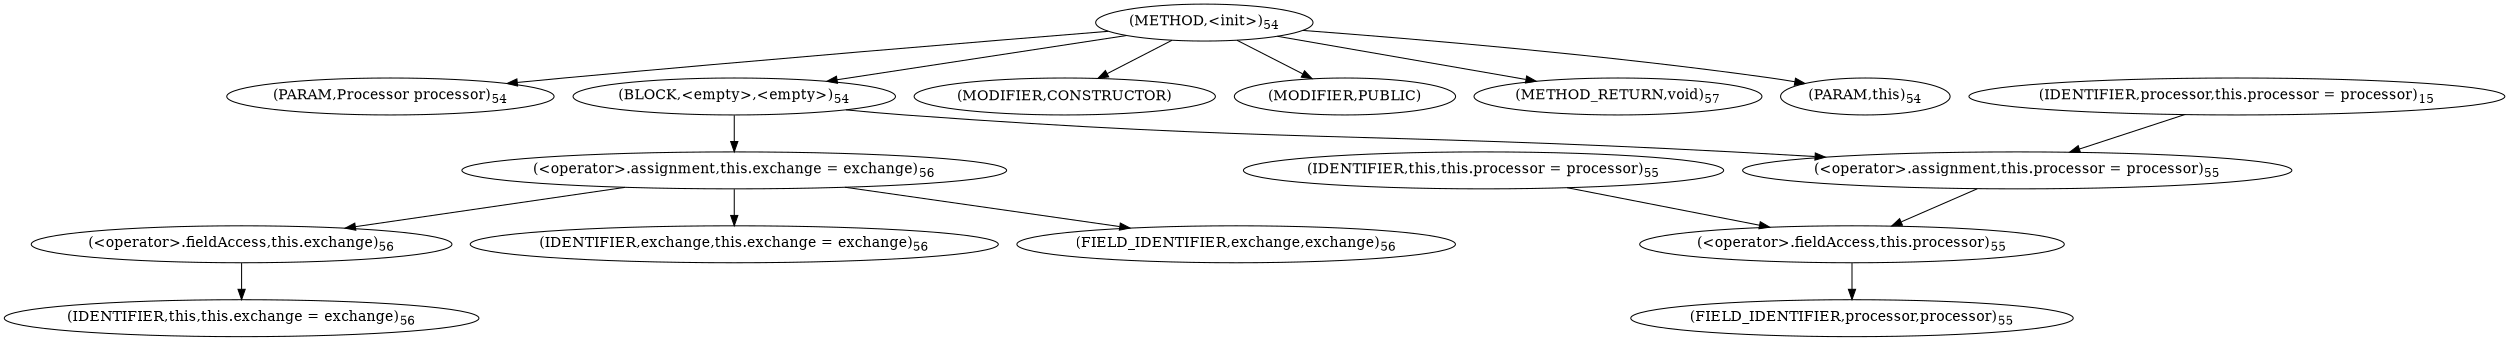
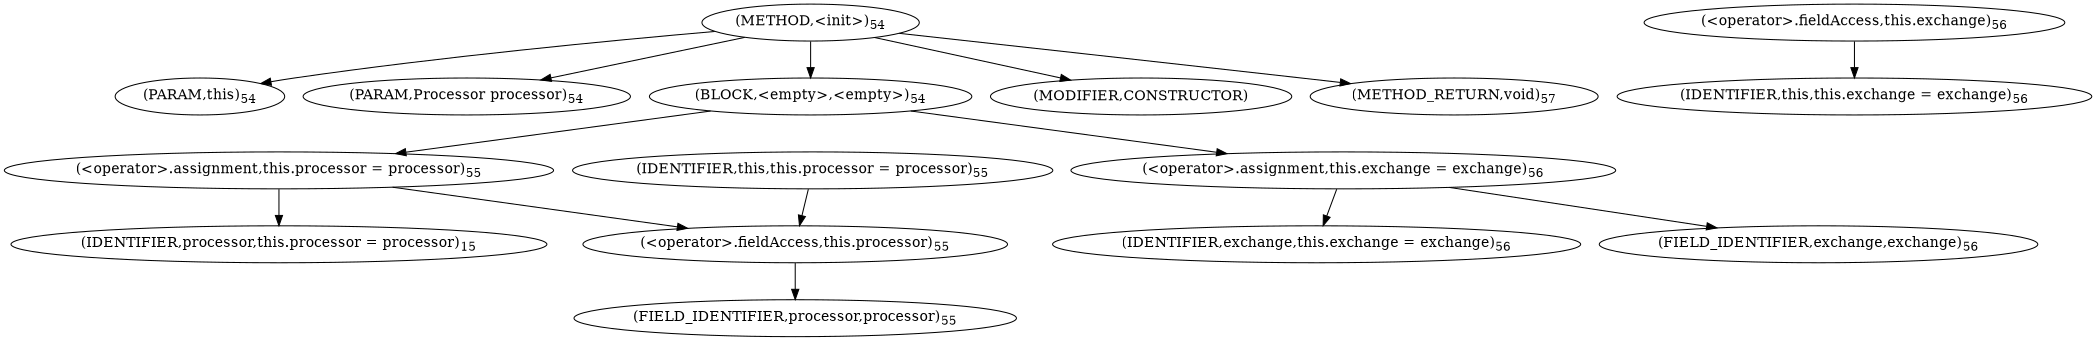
(1345, 96) -> none
(2132, 132) -> (279, 202)
(490, 207) -> none
